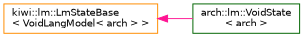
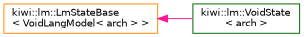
(246, 19) -> (246, 19)
